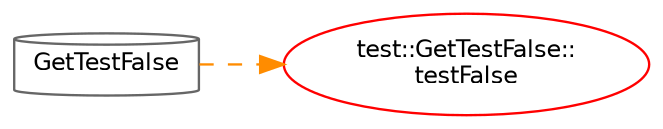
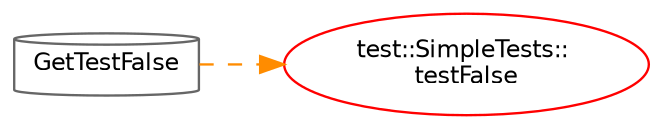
(467, 64) -> (467, 64)
